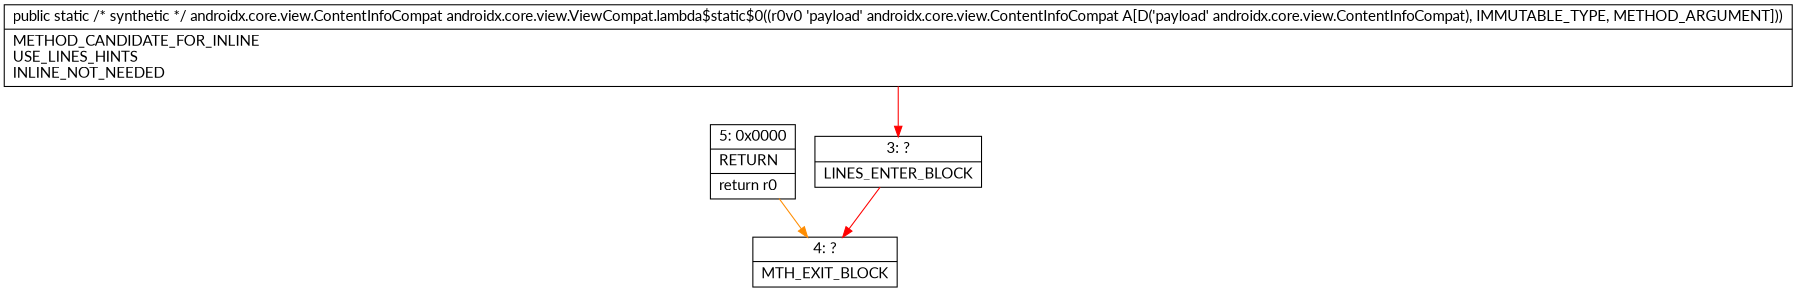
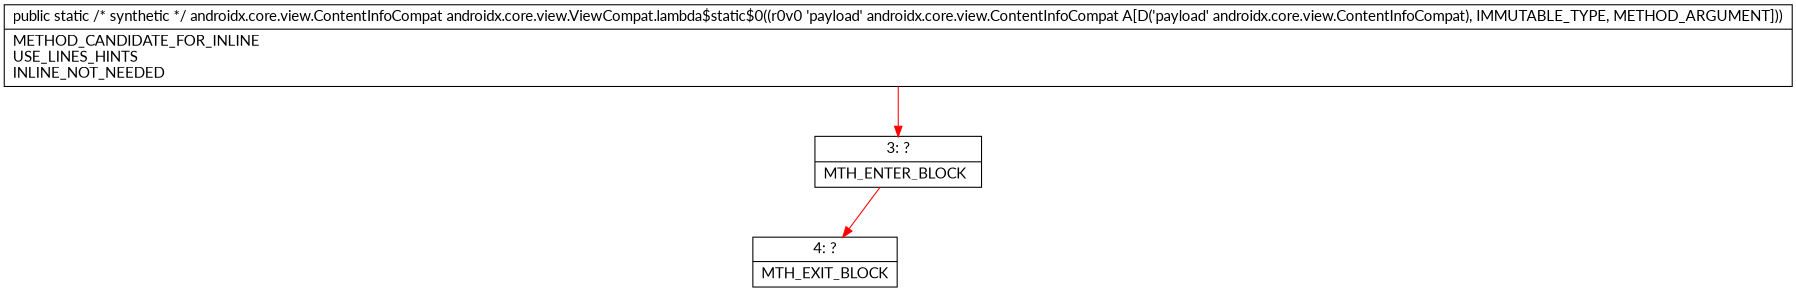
(753, 162) -> none
(898, 174) -> (895, 174)
